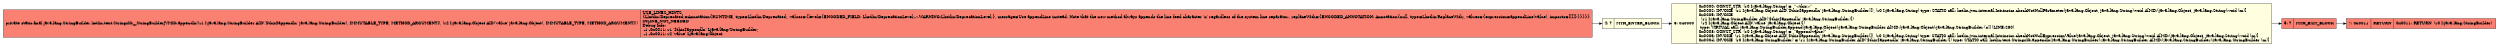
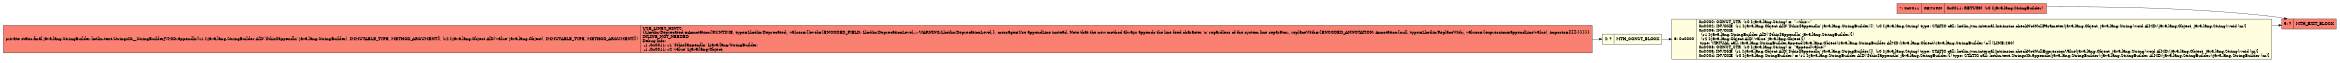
(1638, 23) -> (1638, 39)
(2340, 24) -> (2166, 9)
